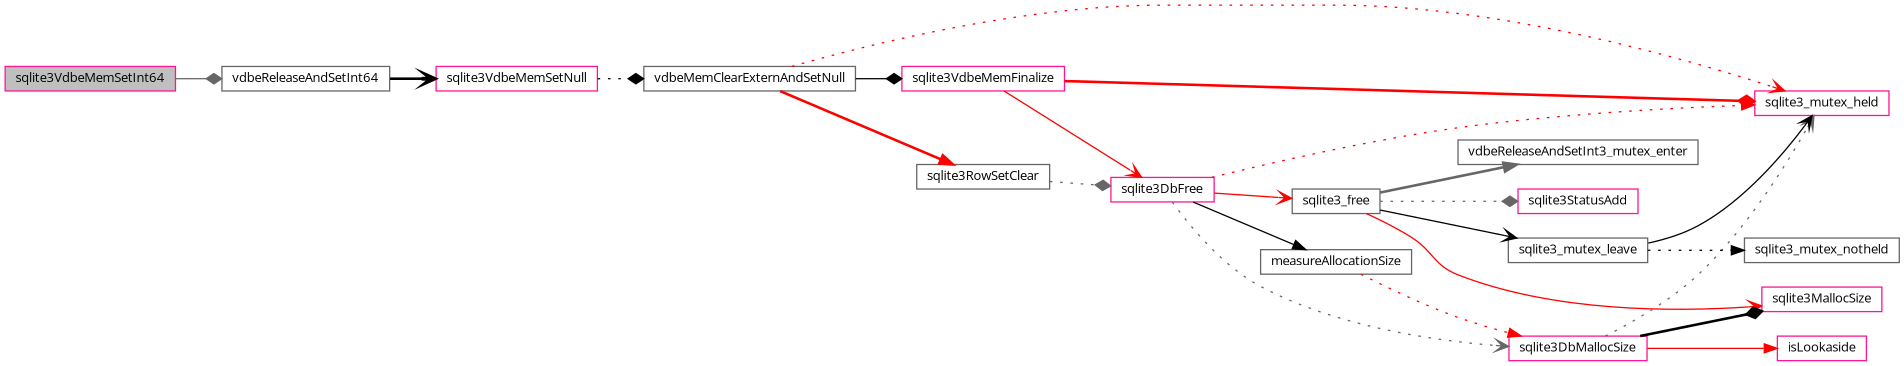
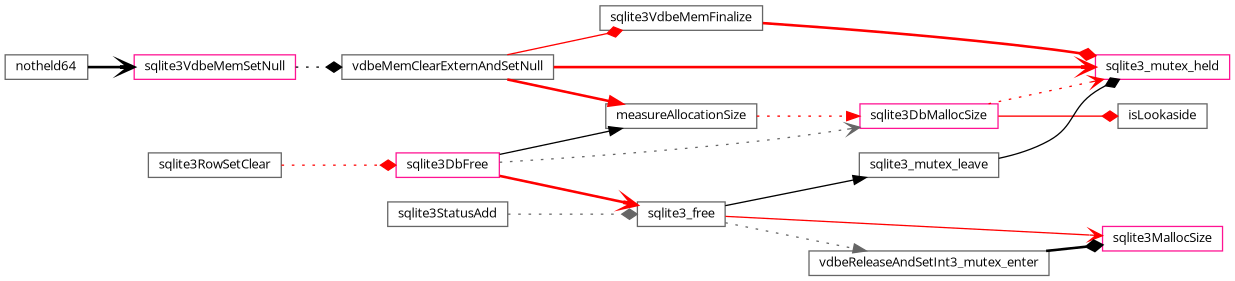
(1284, 5) -> (818, 67)
(90, 79) -> none
(306, 79) -> (46, 67)
(871, 79) -> (557, 44)
(983, 79) -> (681, 18)
(860, 125) -> (558, 90)
(1474, 126) -> none
(1067, 131) -> none
(1442, 180) -> (789, 236)
(1072, 183) -> (331, 165)
(1246, 195) -> (562, 189)
(1737, 199) -> (1060, 133)
(1441, 201) -> (565, 214)
(1578, 201) -> (448, 214)
(1442, 223) -> (789, 193)
(1822, 250) -> none
(1713, 259) -> (1040, 93)
(1693, 325) -> (1066, 249)
(1705, 348) -> (1050, 116)
(1822, 348) -> (1163, 116)
